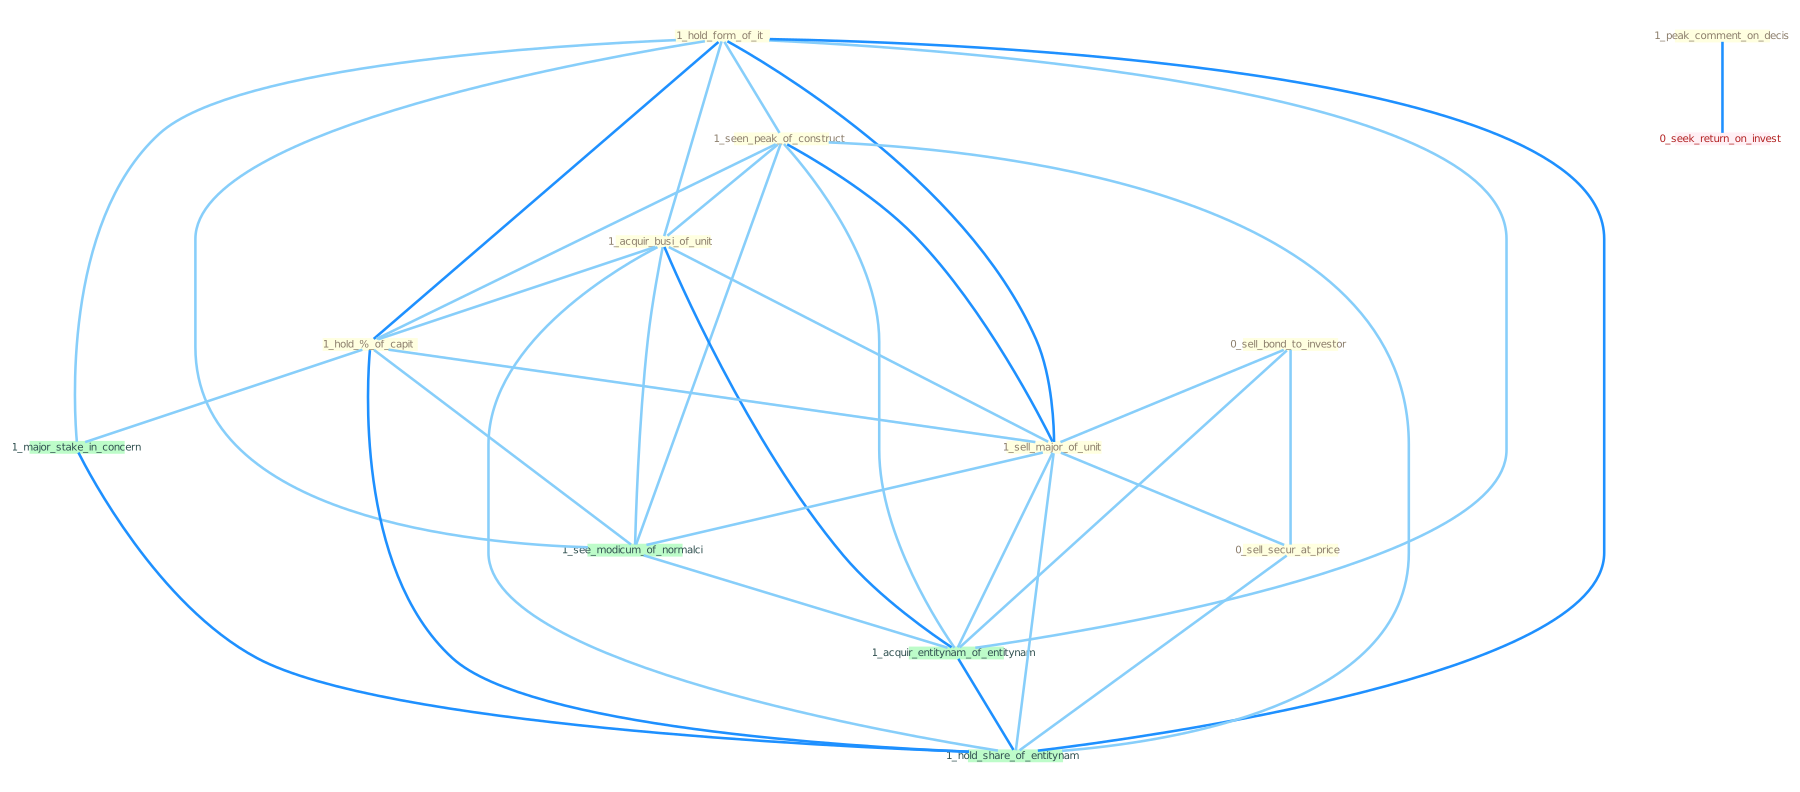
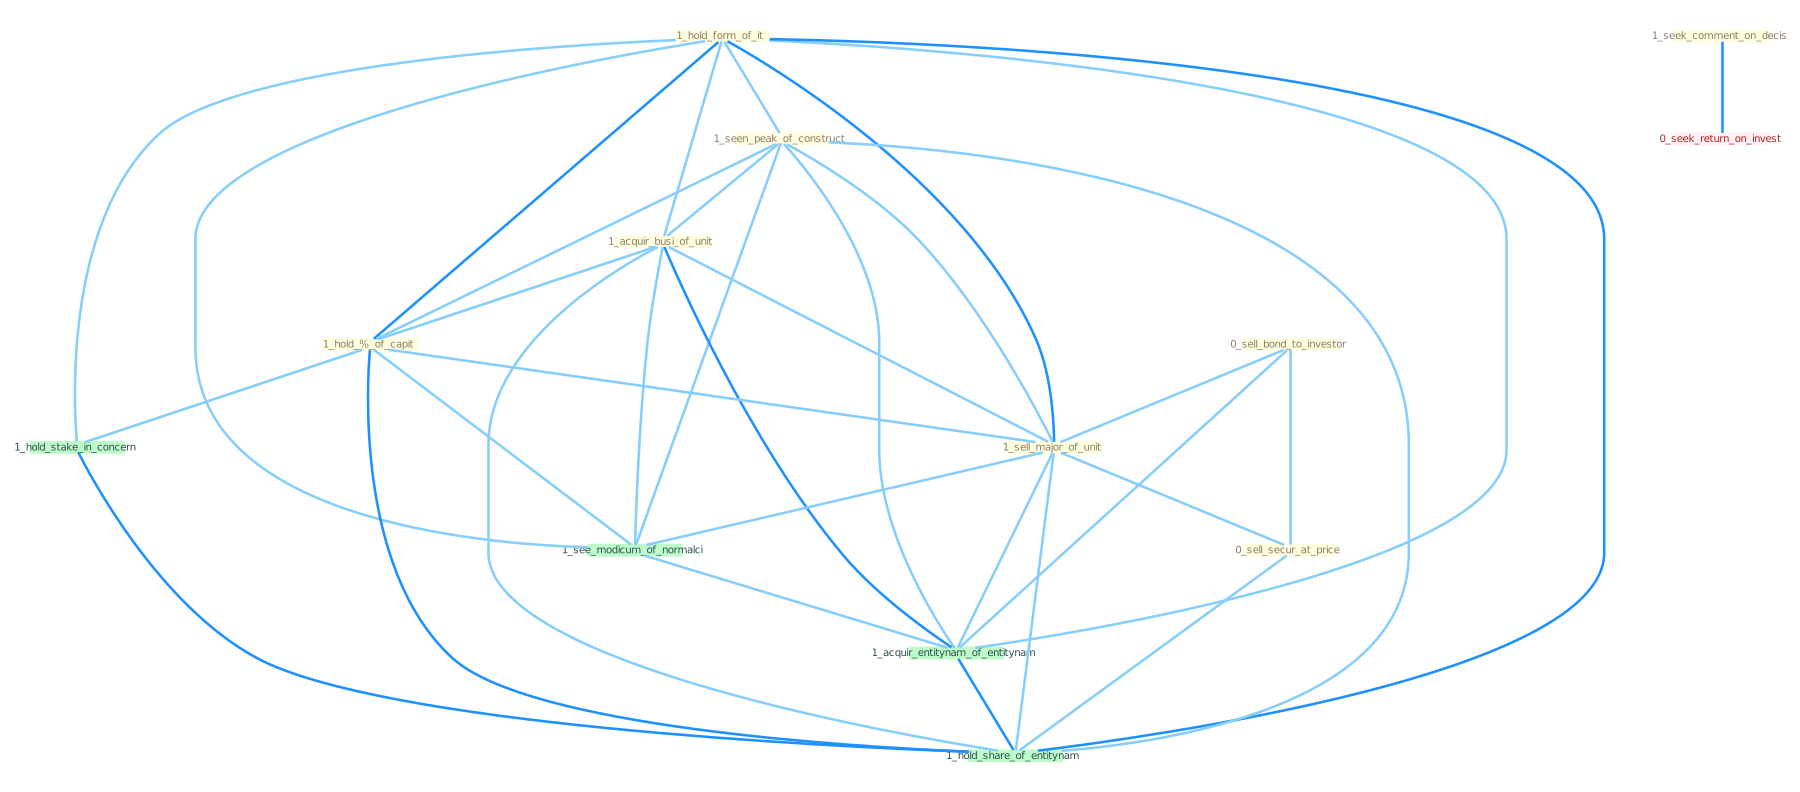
(1722, 36) -> (1722, 36)
(945, 270) -> (945, 270)
(77, 447) -> (77, 447)
